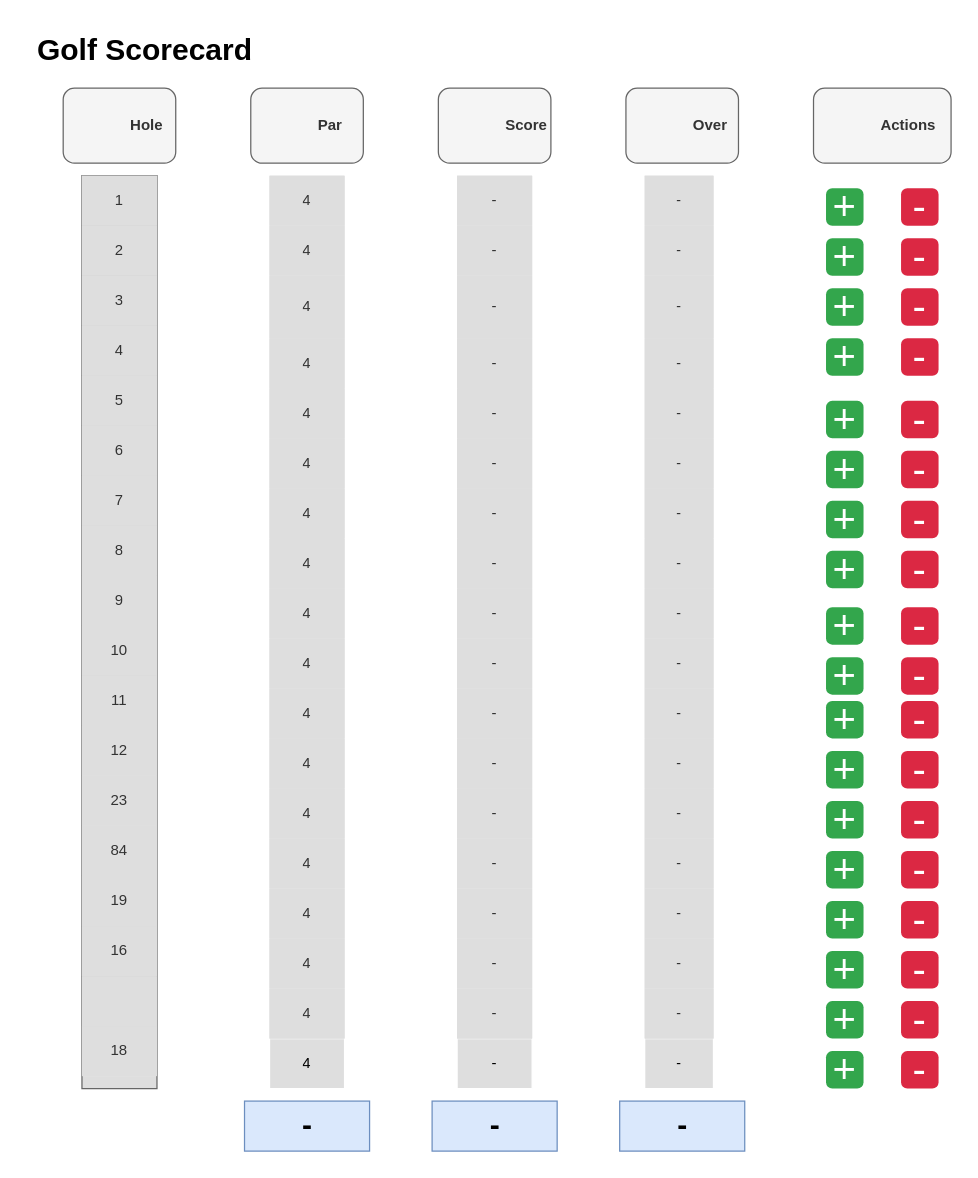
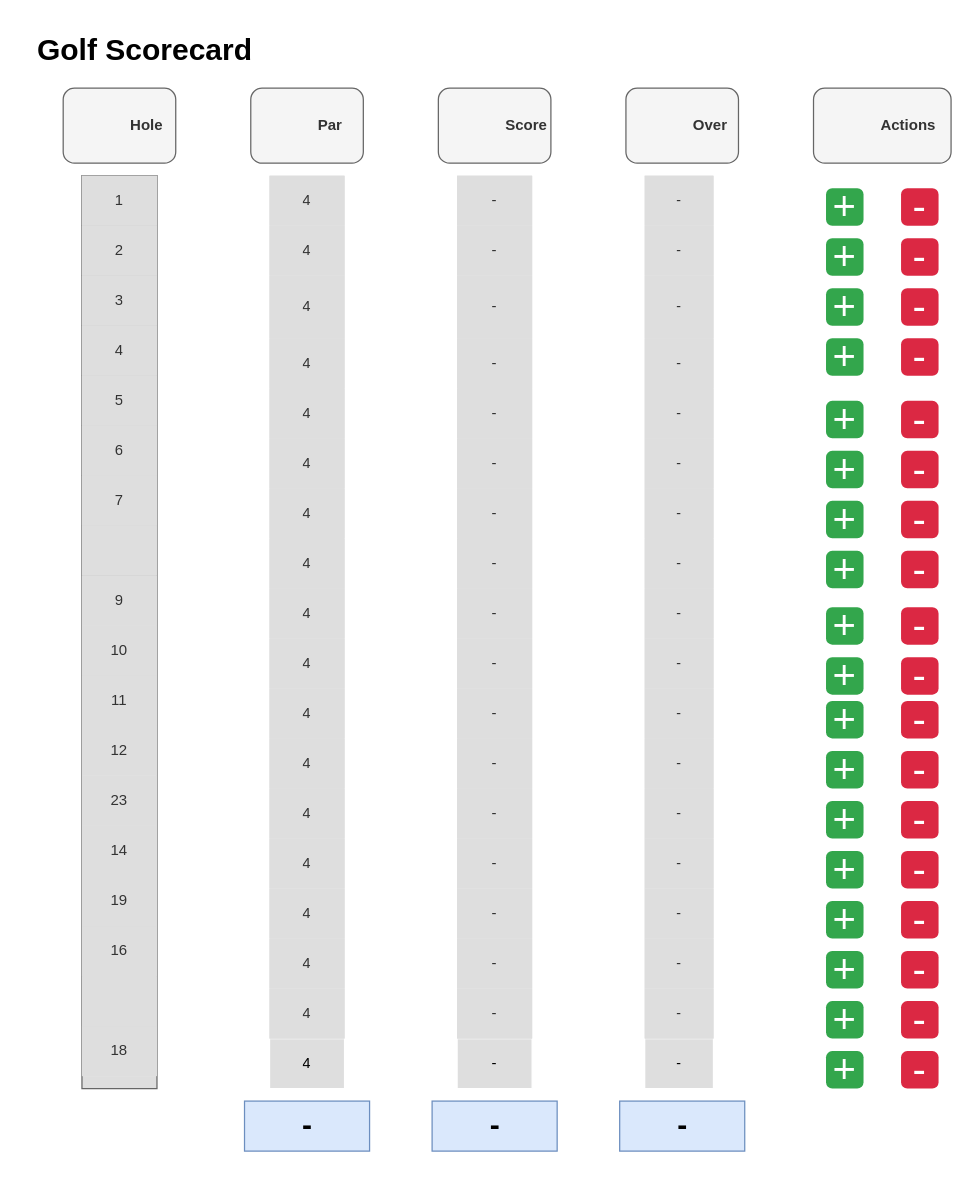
(119, 551) -> none
(119, 851) -> (119, 851)
